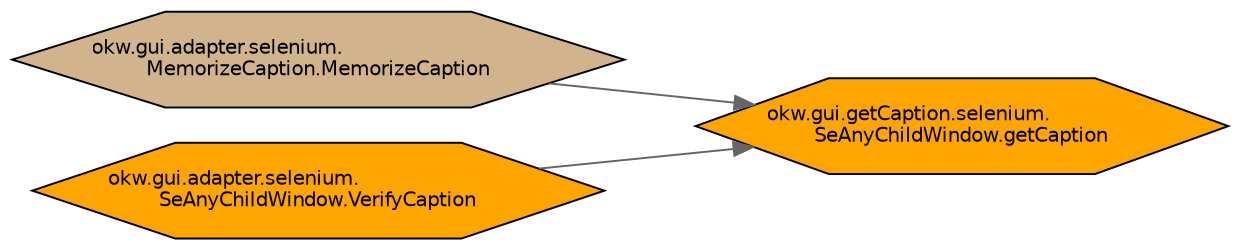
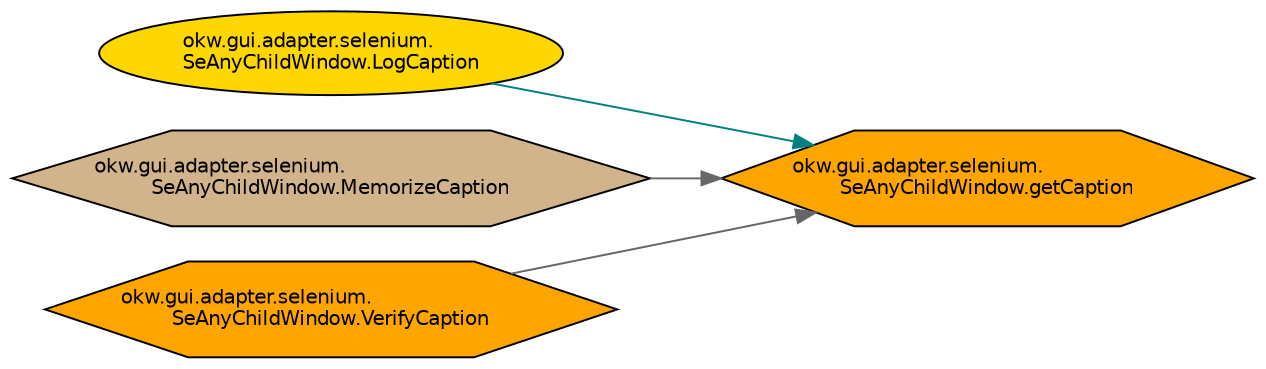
none -> (331, 53)
(318, 60) -> (331, 178)
(962, 126) -> (987, 178)
